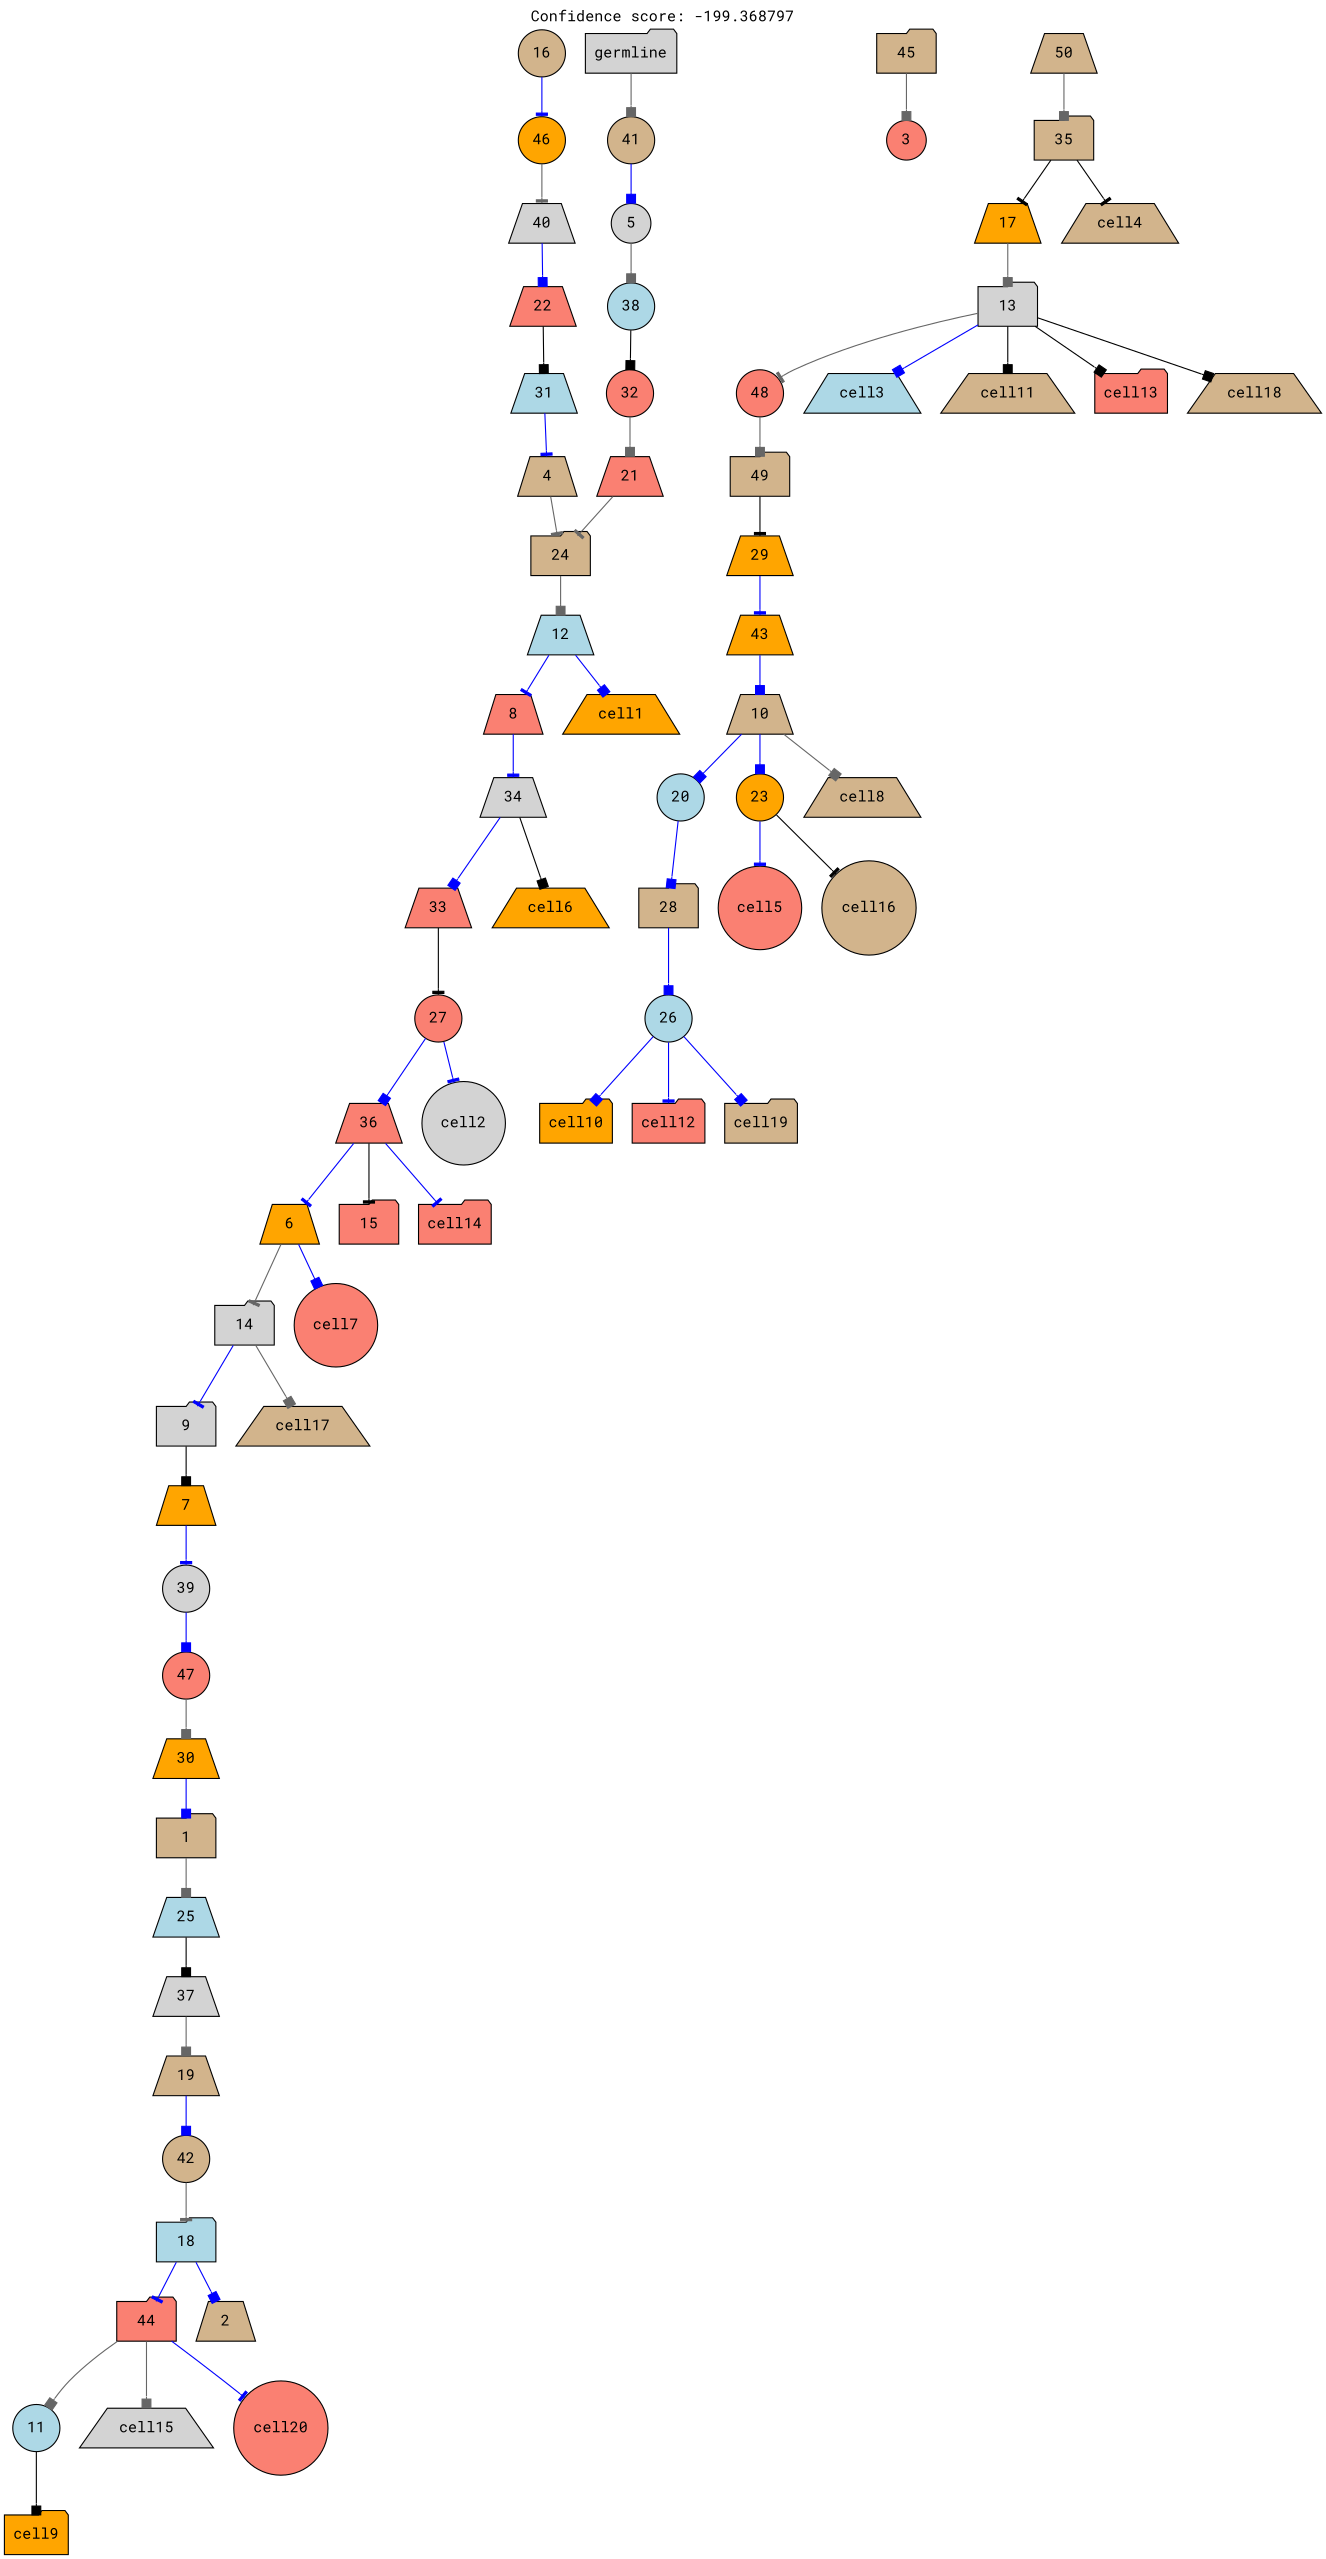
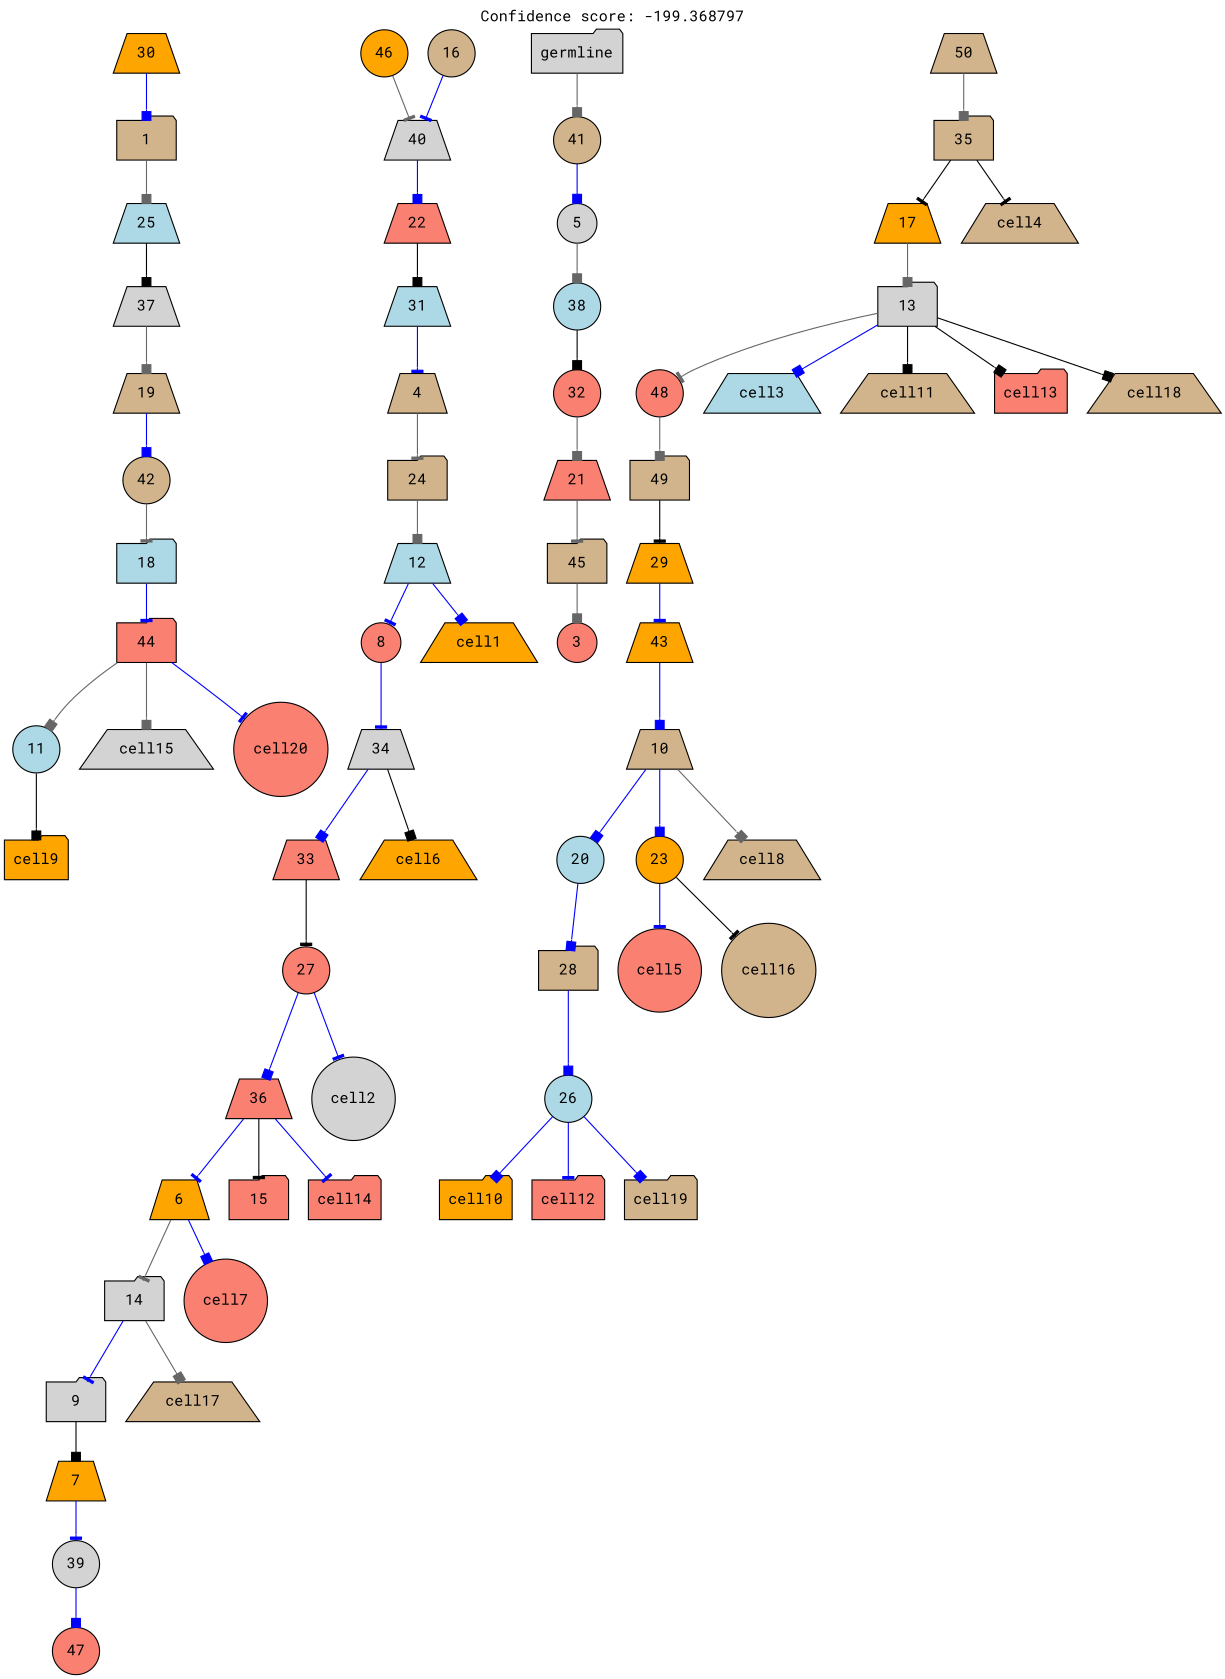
(542, 94) -> (435, 95)
(597, 514) -> (577, 519)
(513, 714) -> (381, 643)
(186, 1713) -> none
(226, 2321) -> none
